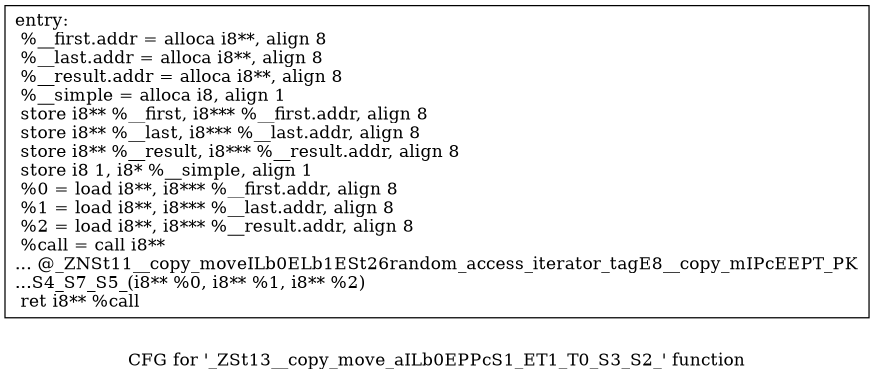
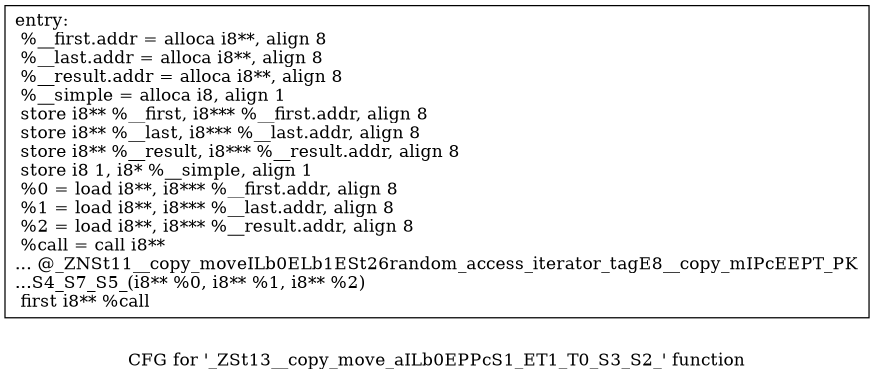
(77, 302) -> (83, 302)
